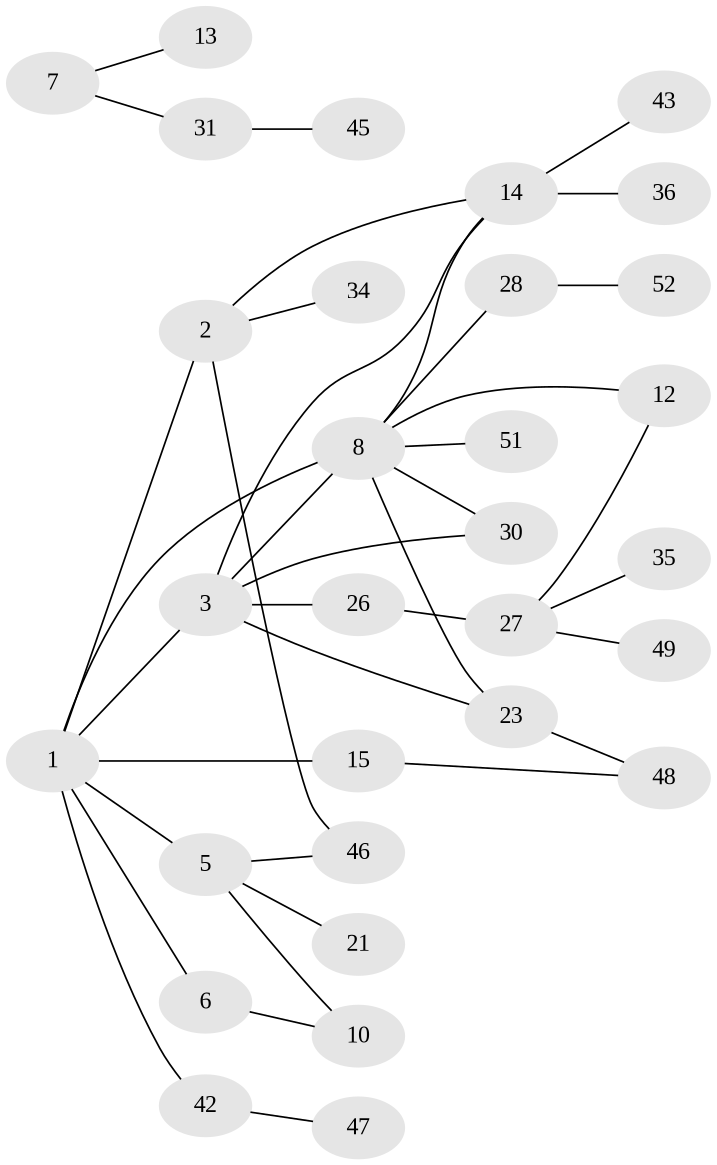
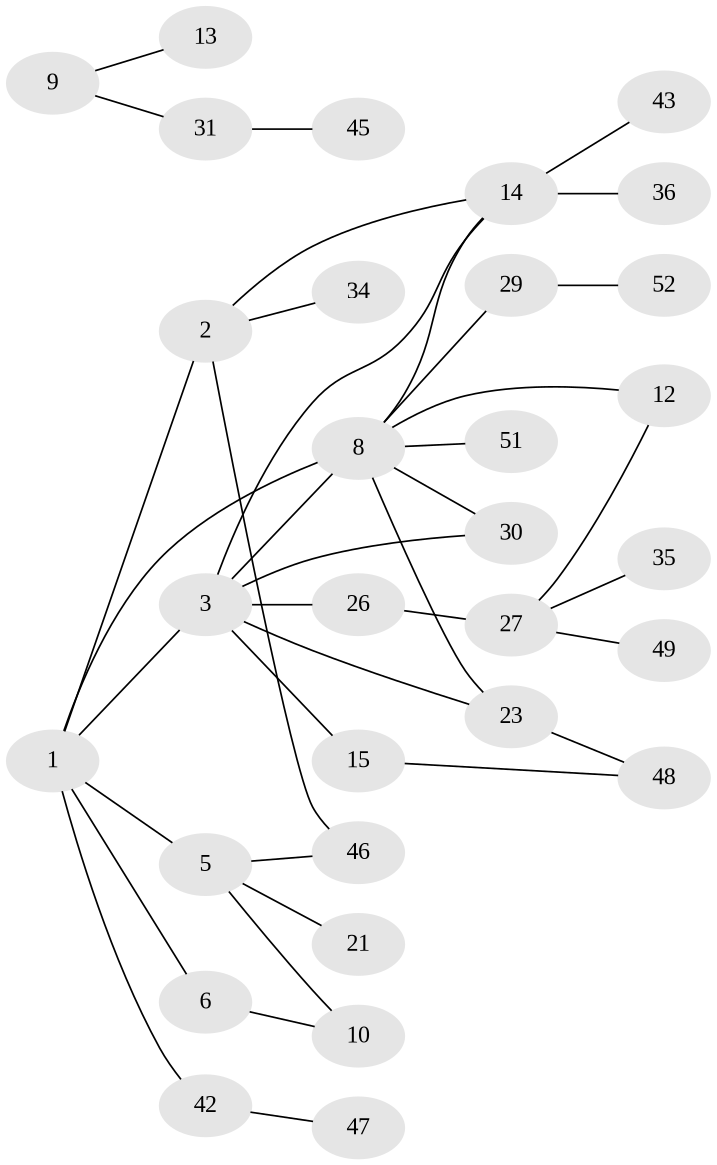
(53, 83) -> (53, 83)
(511, 285) -> (511, 285)
(206, 761) -> (292, 694)
